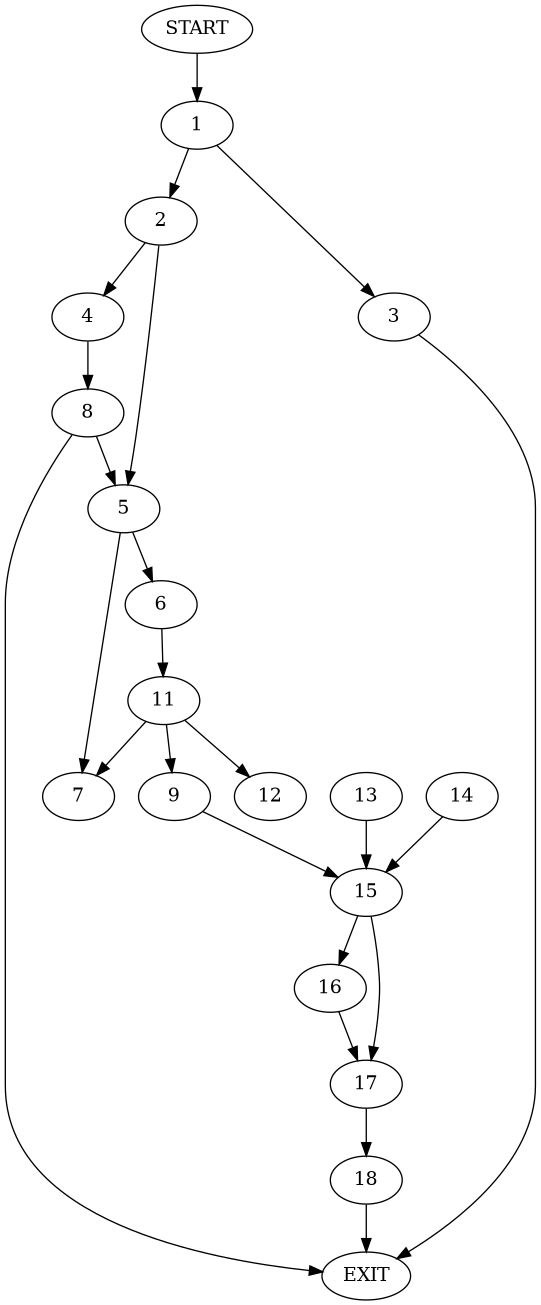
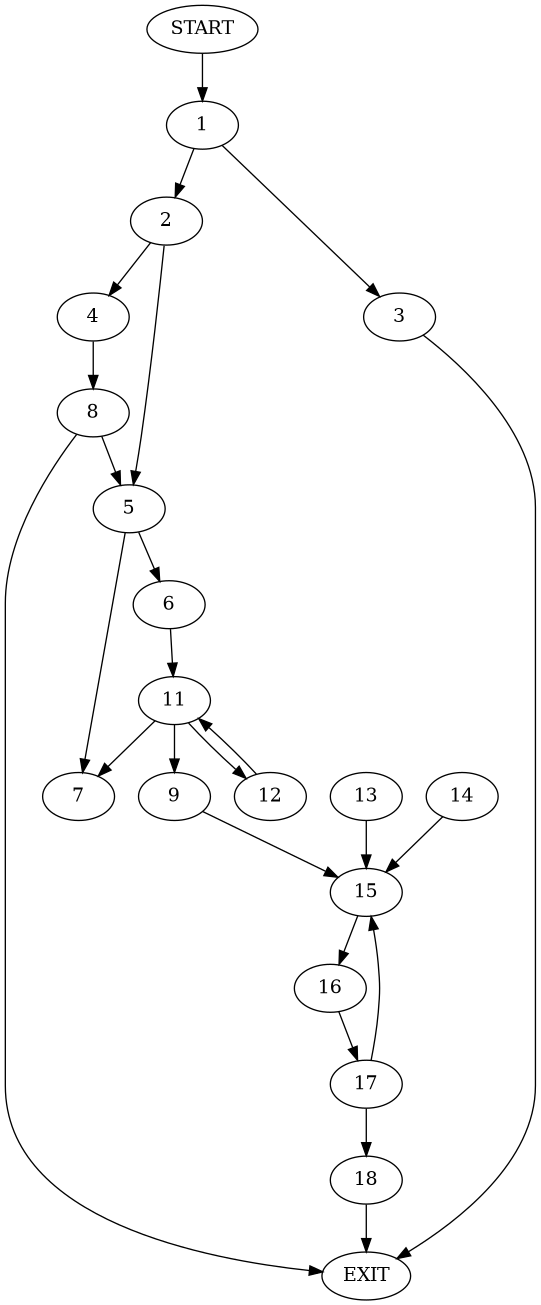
none -> (233, 750)
(379, 982) -> (379, 995)
